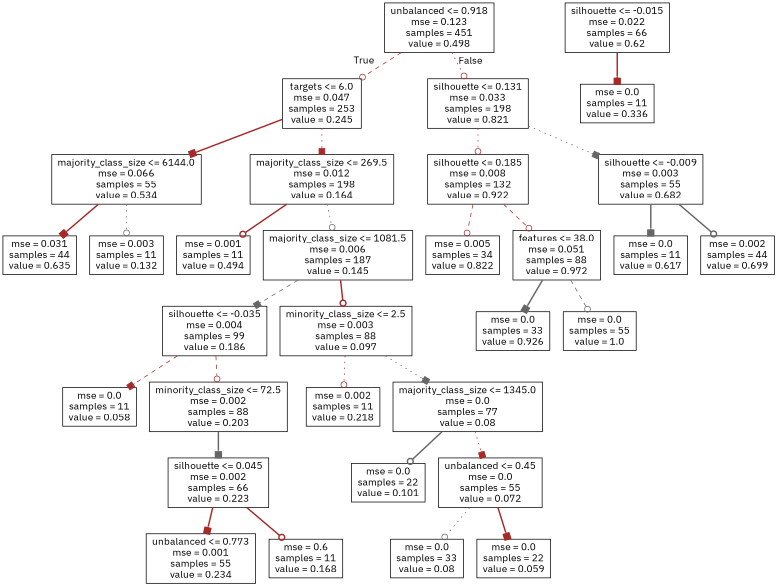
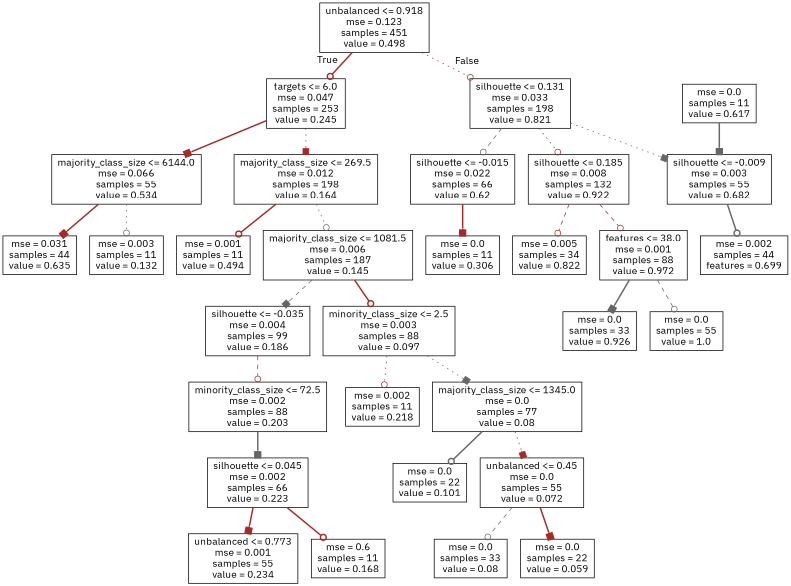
(383, 64) -> (342, 63)
(617, 104) -> (463, 255)
none -> (493, 139)
(651, 216) -> (719, 135)
(557, 255) -> (643, 255)
(738, 255) -> (744, 255)
(100, 407) -> none
(458, 521) -> (501, 521)
